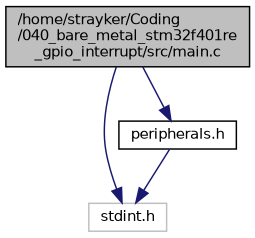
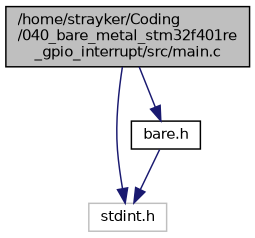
(178, 135) -> (166, 135)
